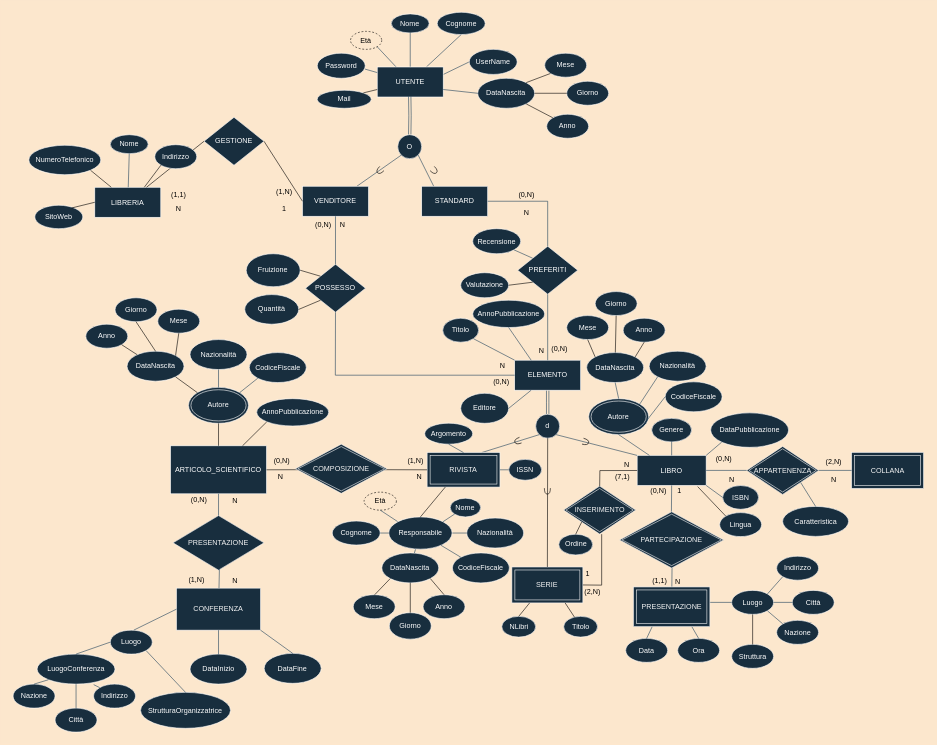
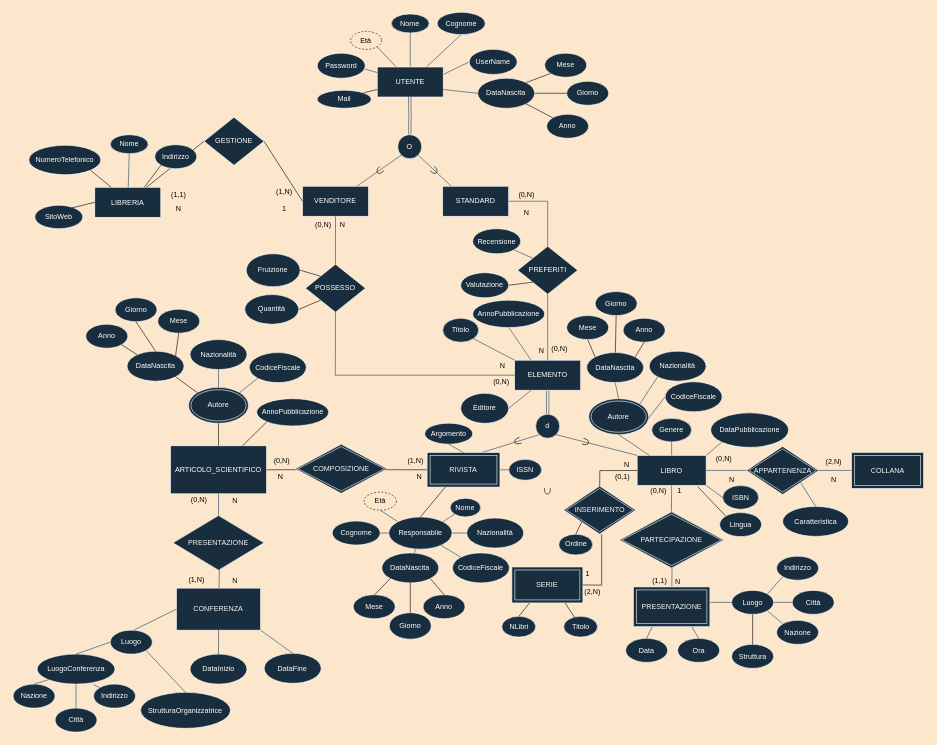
(455, 201) -> (476, 201)
(623, 477) -> (623, 477)
(547, 503) -> none
